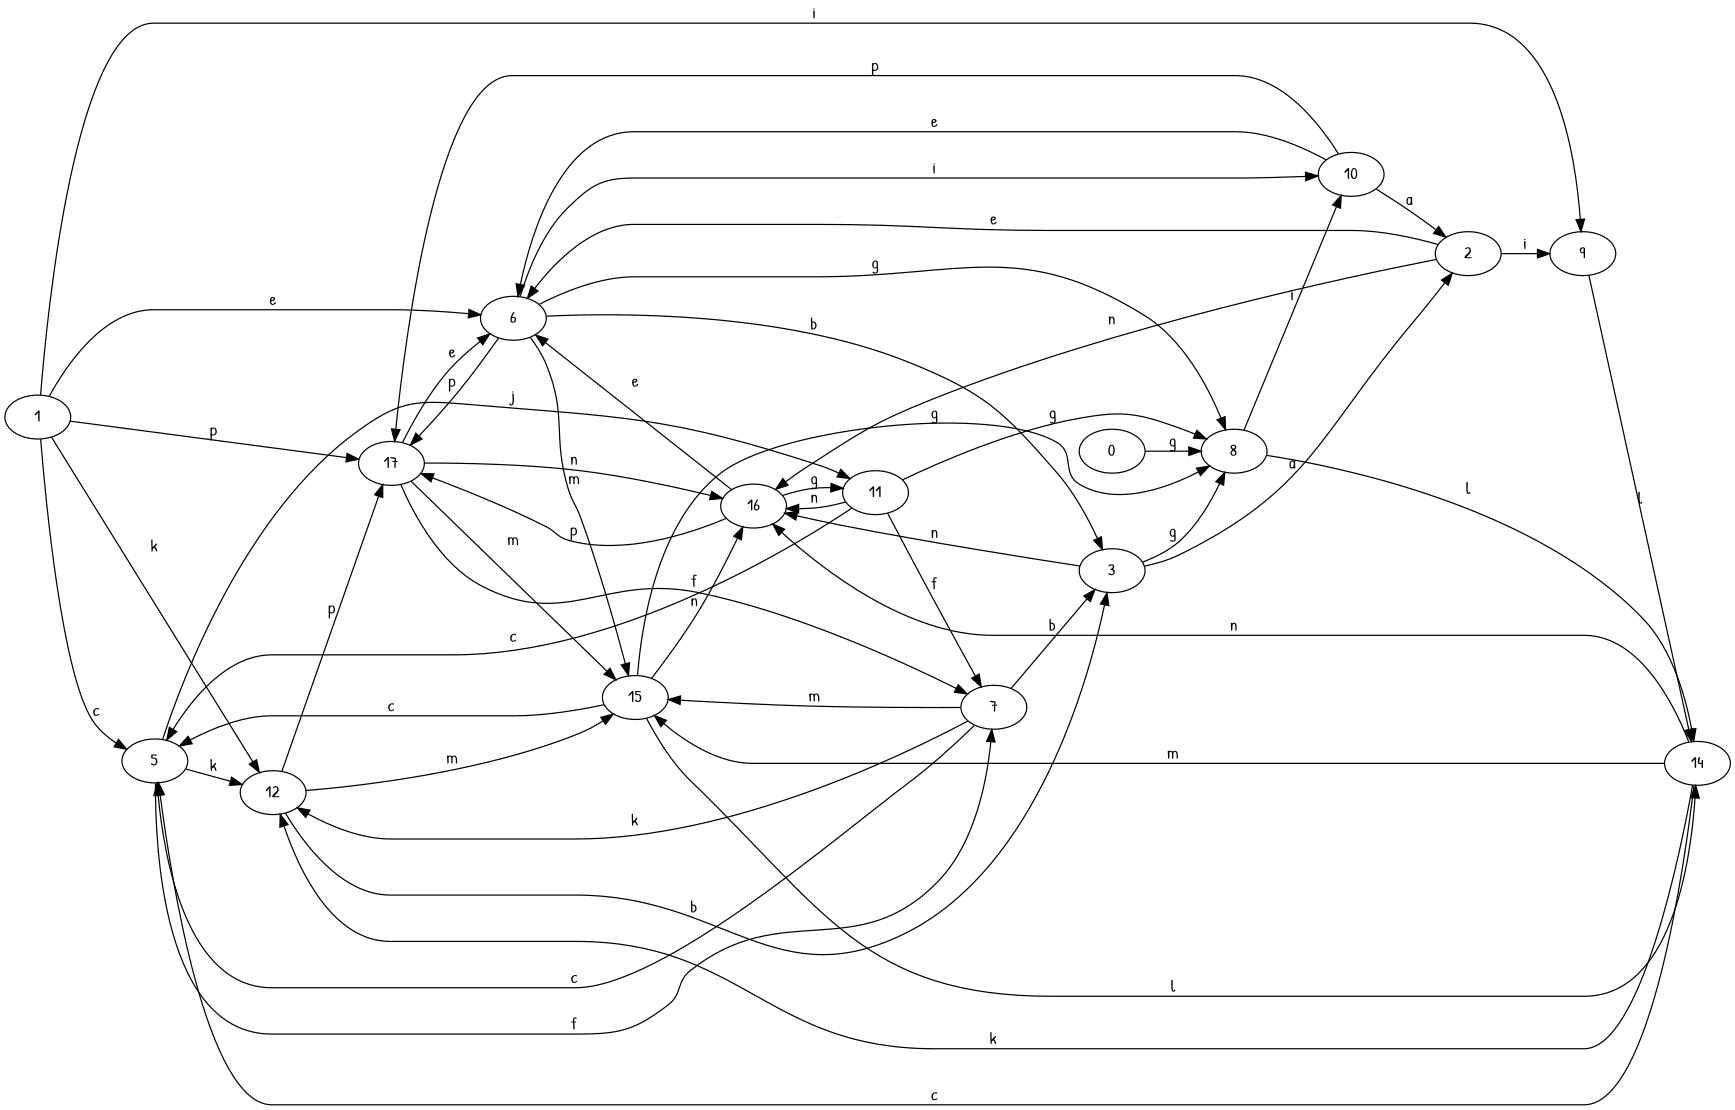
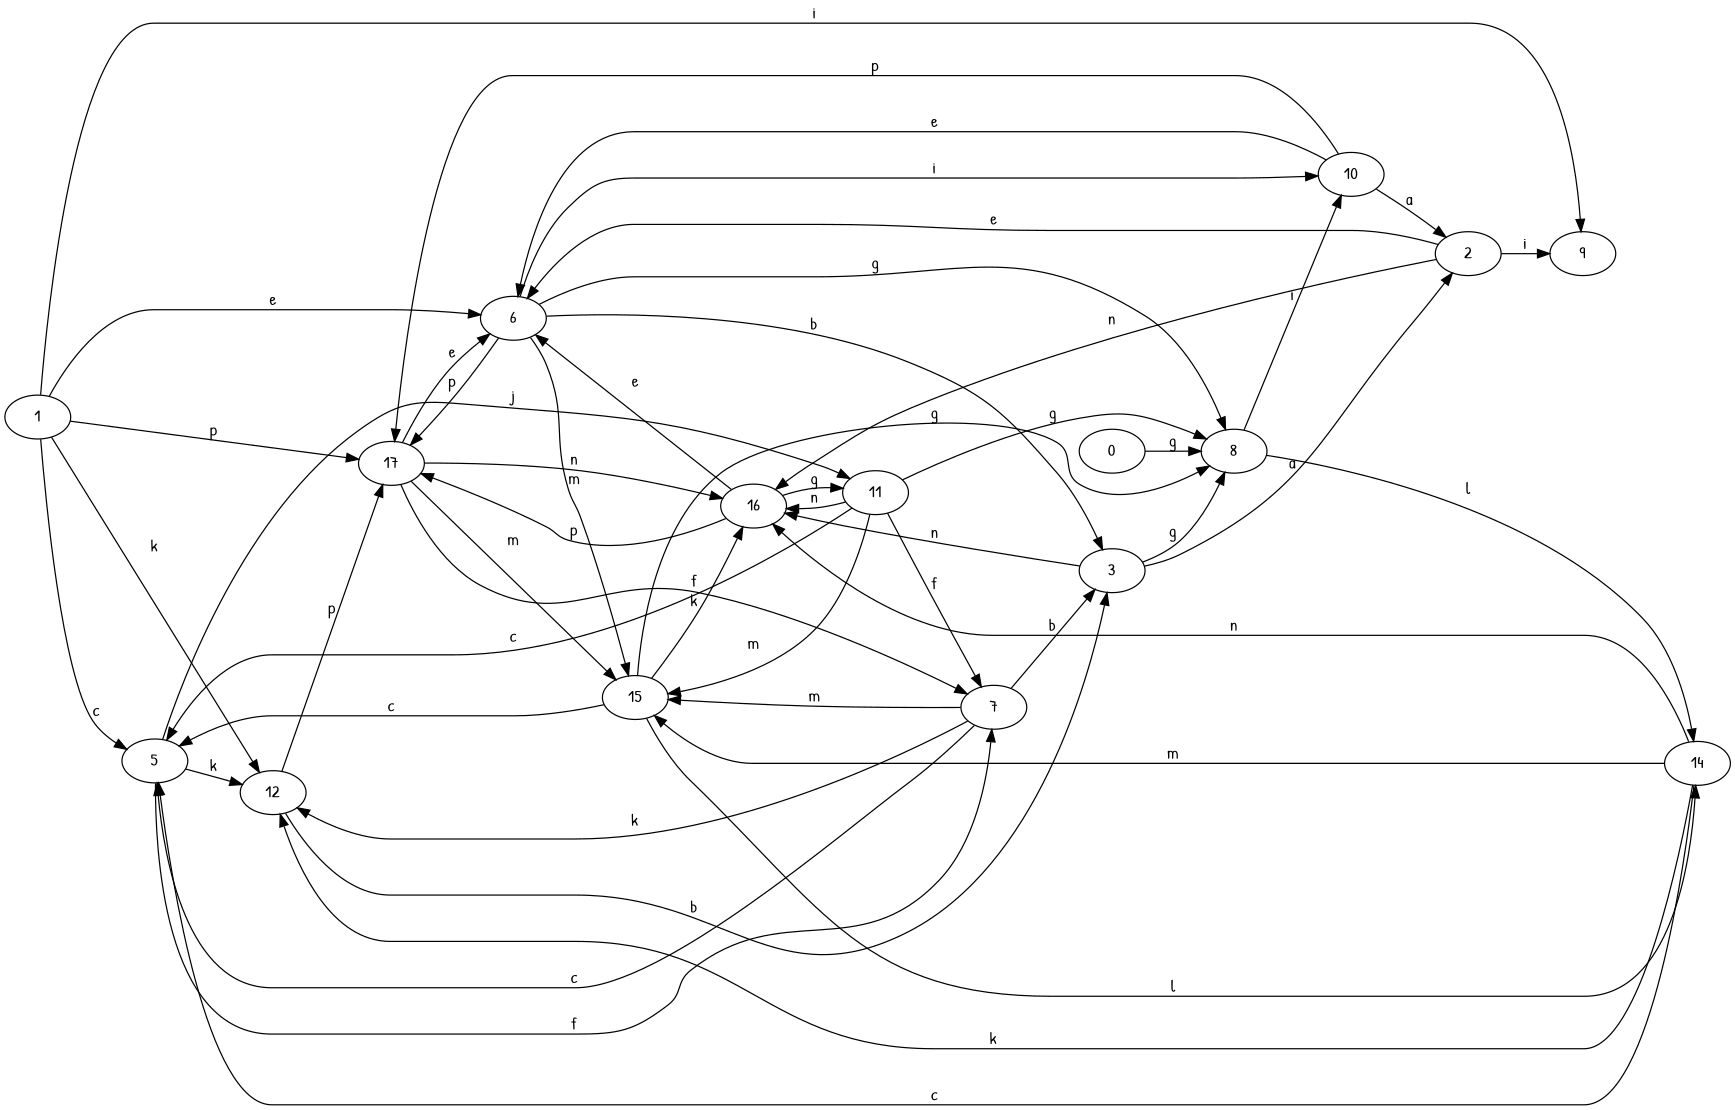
(1639, 503) -> none
(694, 602) -> (694, 602)
(458, 769) -> (807, 637)
